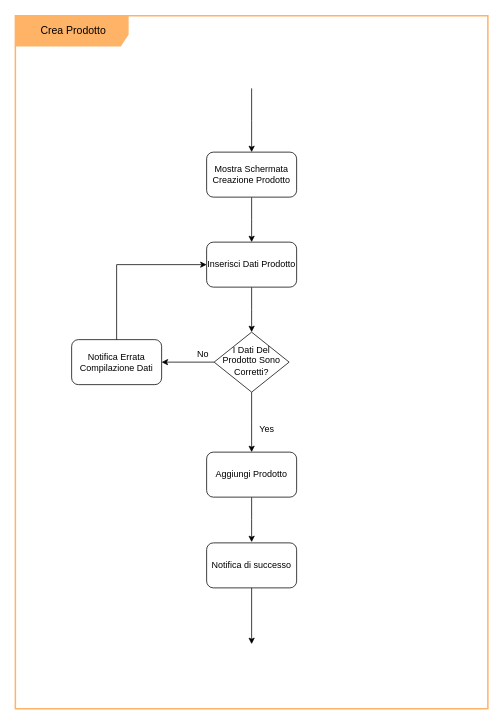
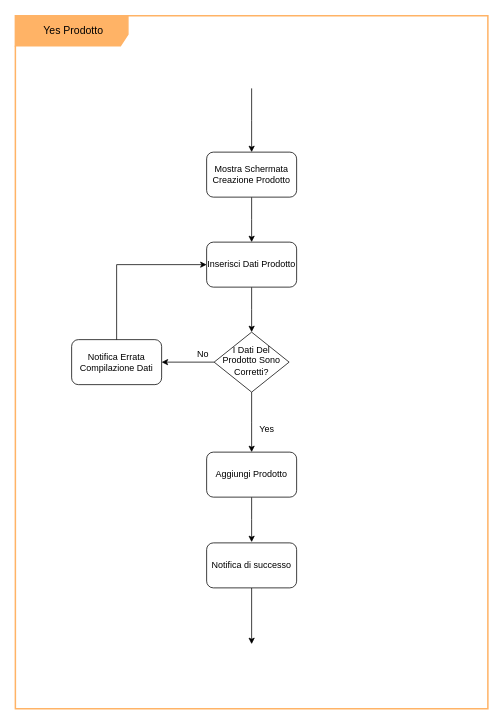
(74, 30) -> (74, 30)
